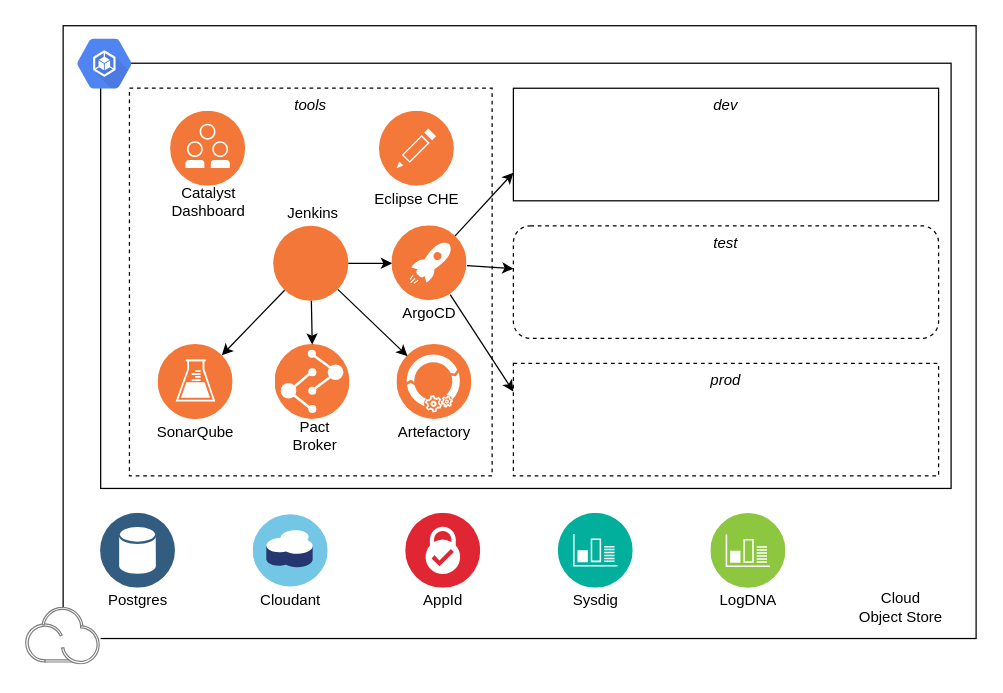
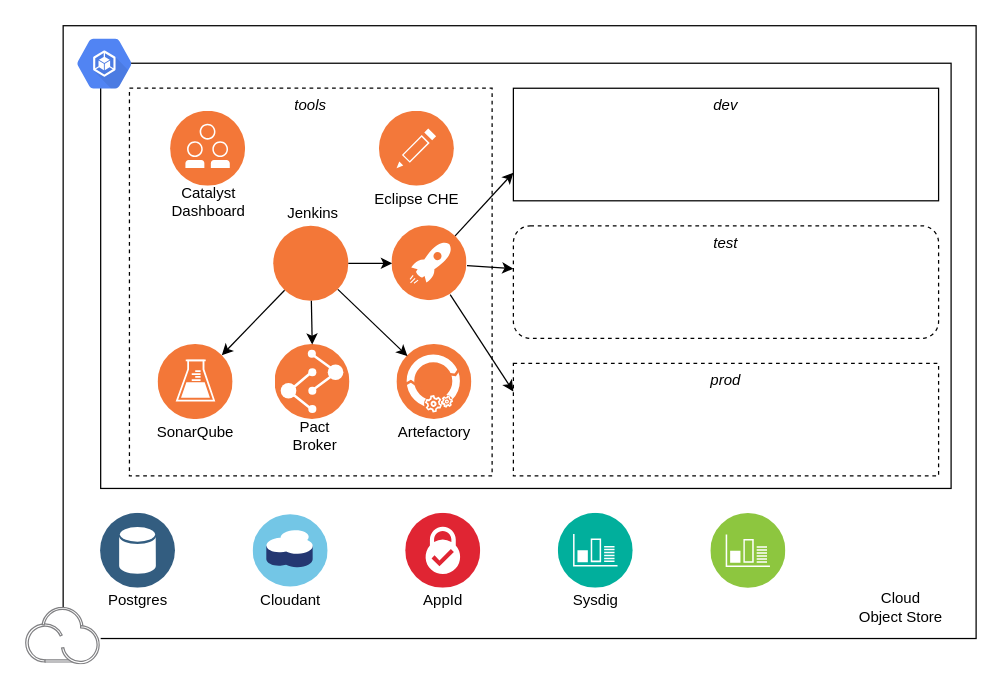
(429, 313) -> none
(748, 601) -> none
